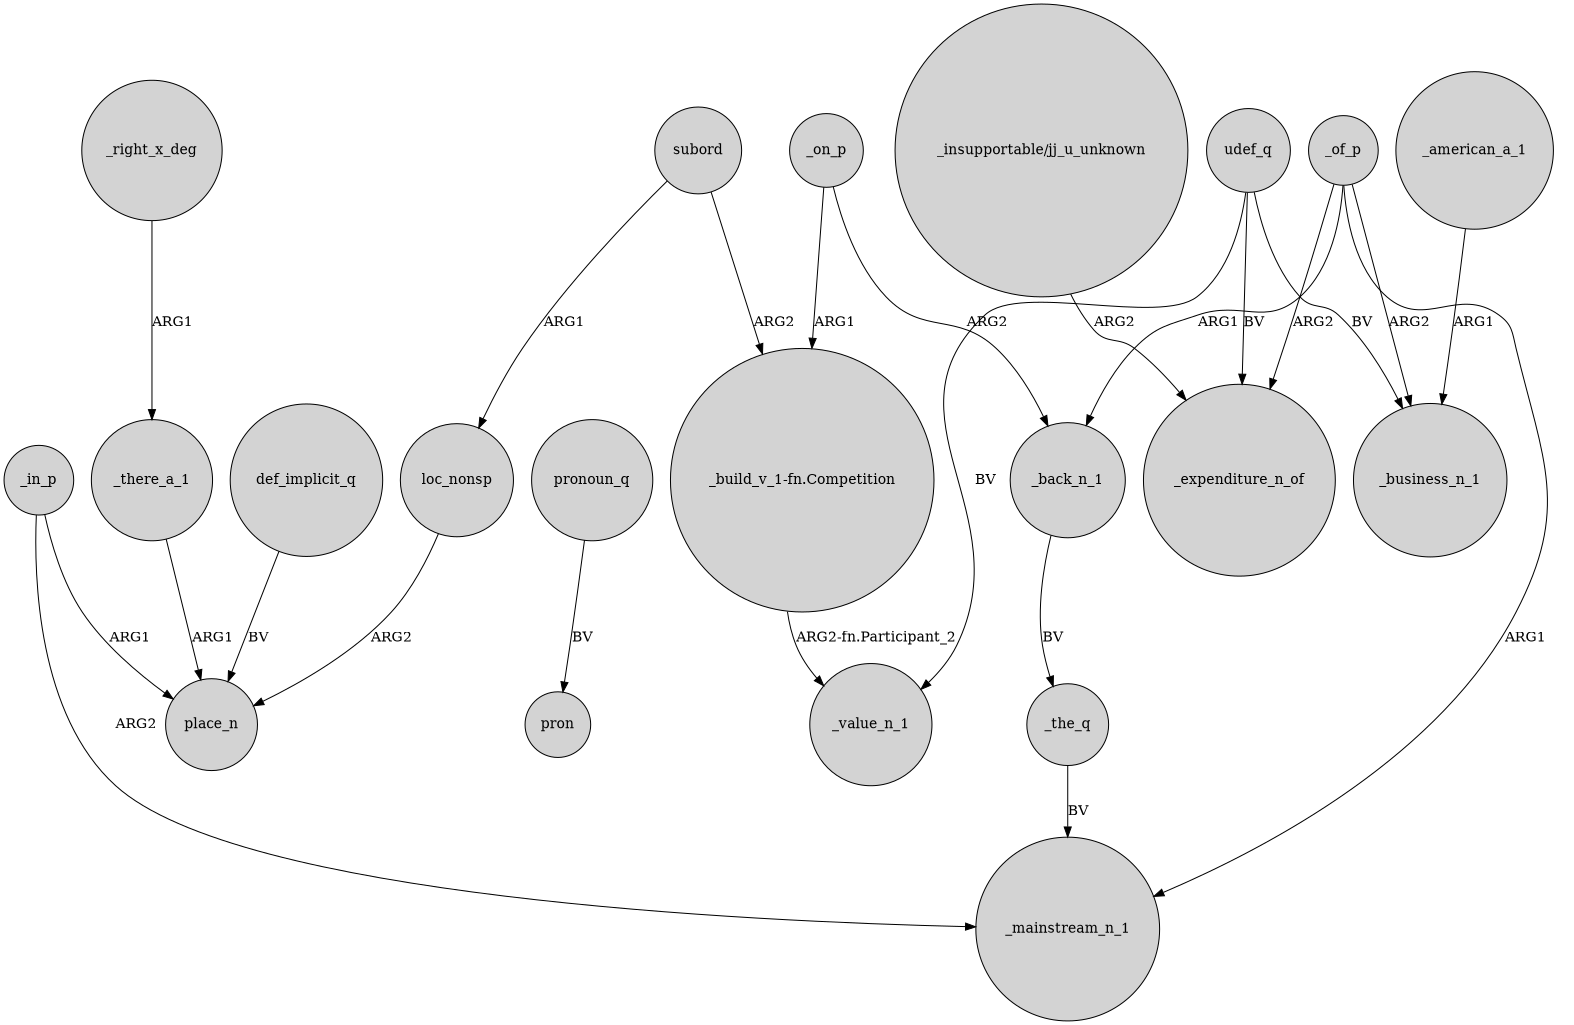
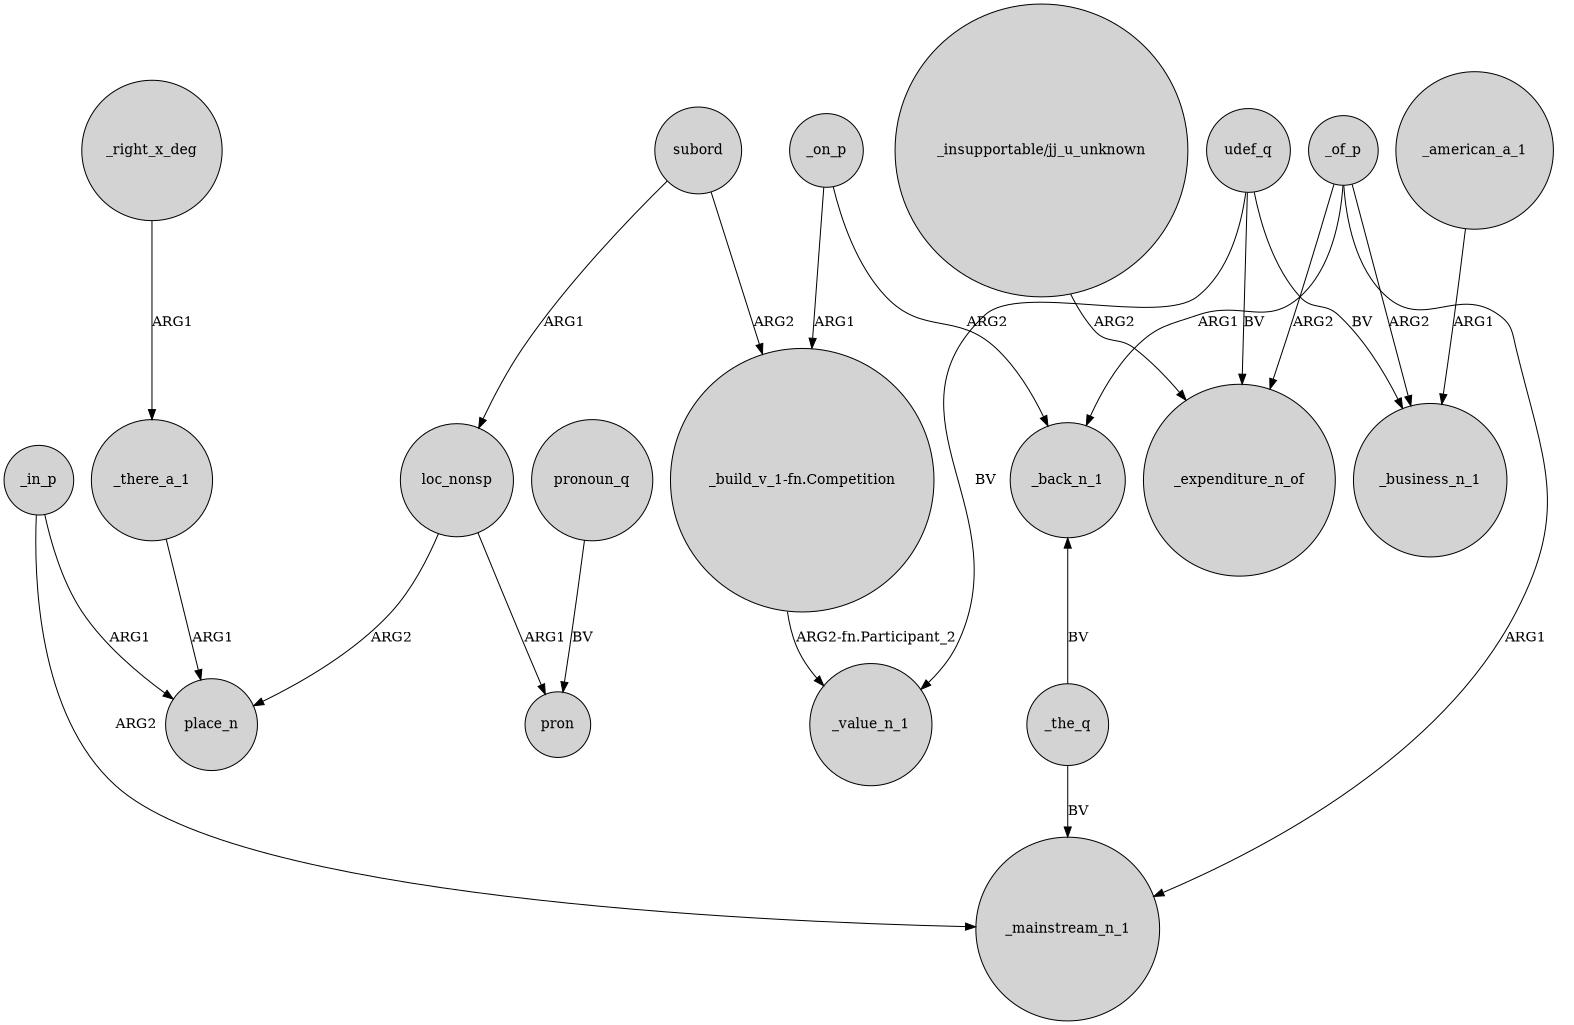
(306, 480) -> none
(1041, 606) -> (1068, 616)
none -> (509, 609)
